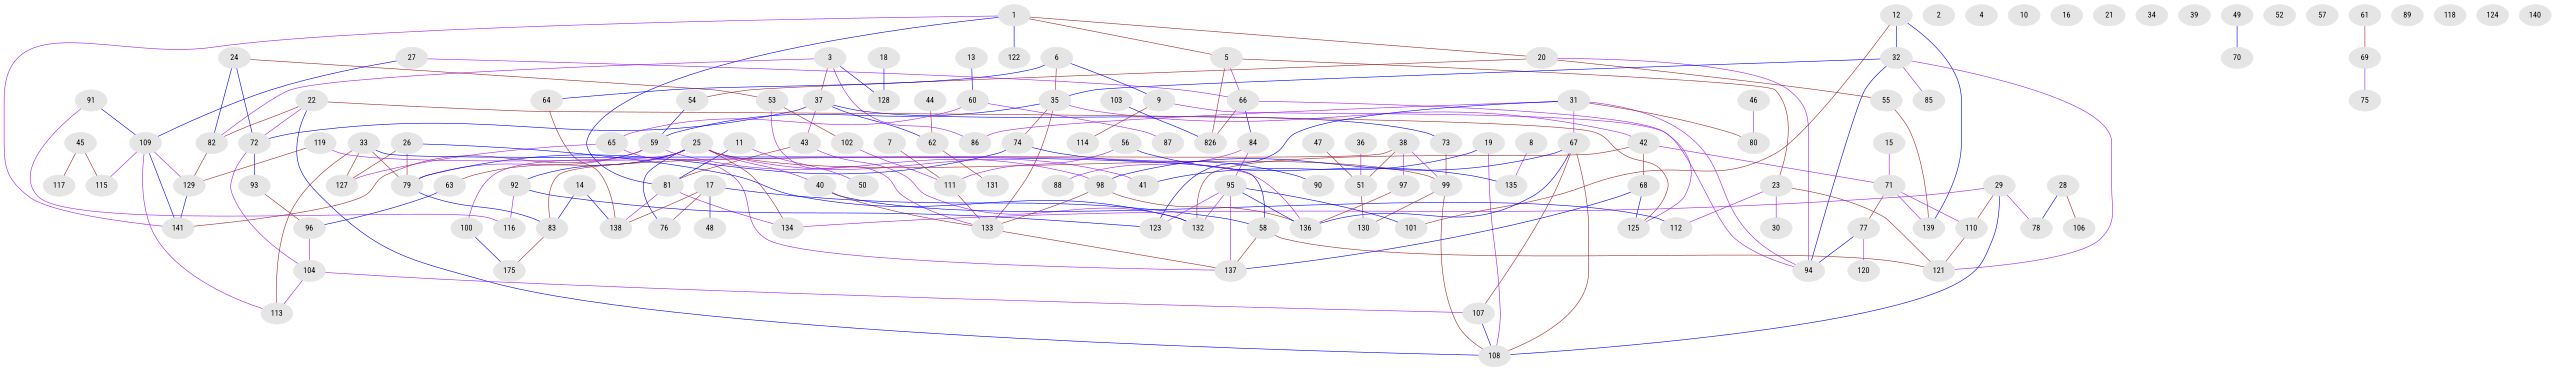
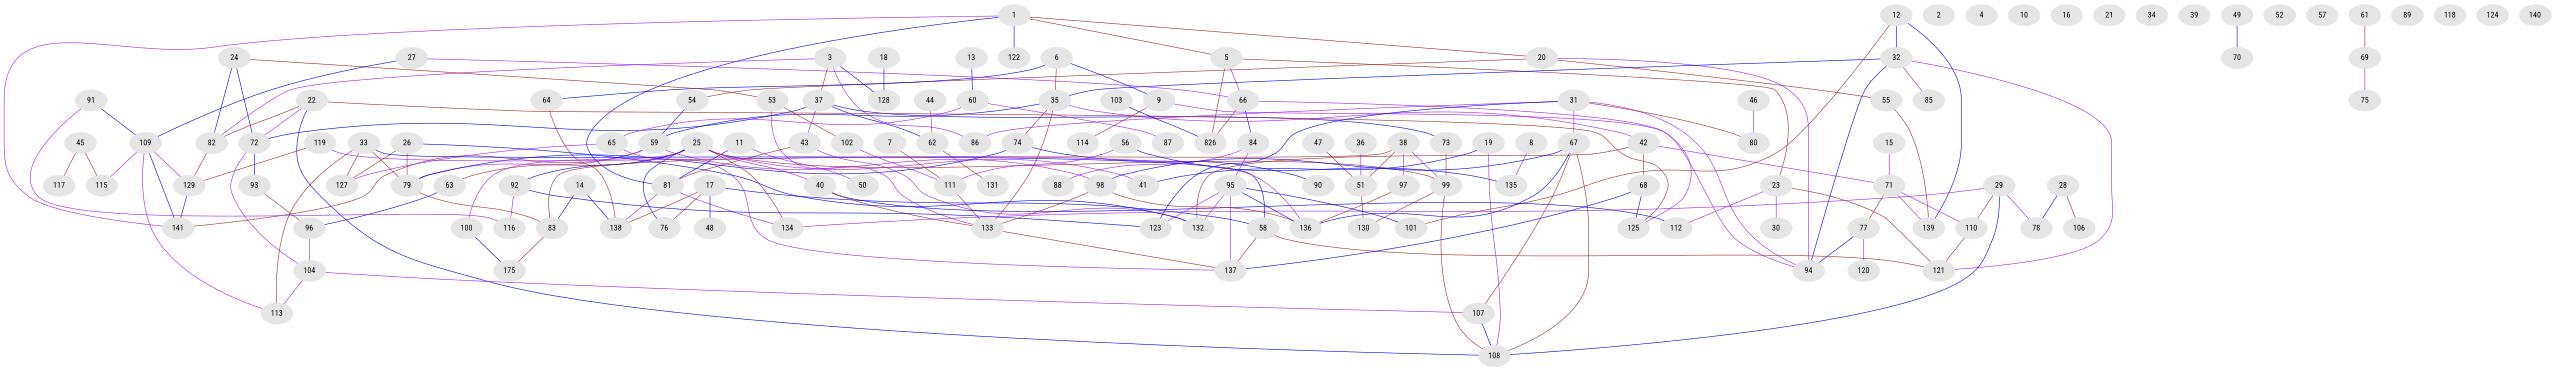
(480, 207) -> (480, 207)
